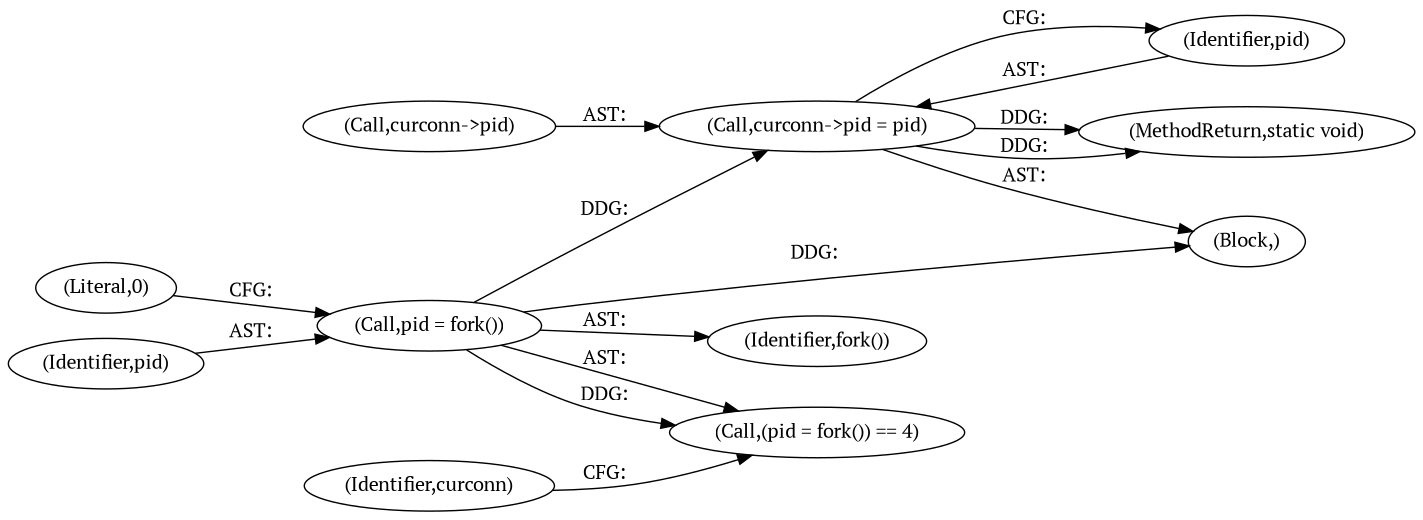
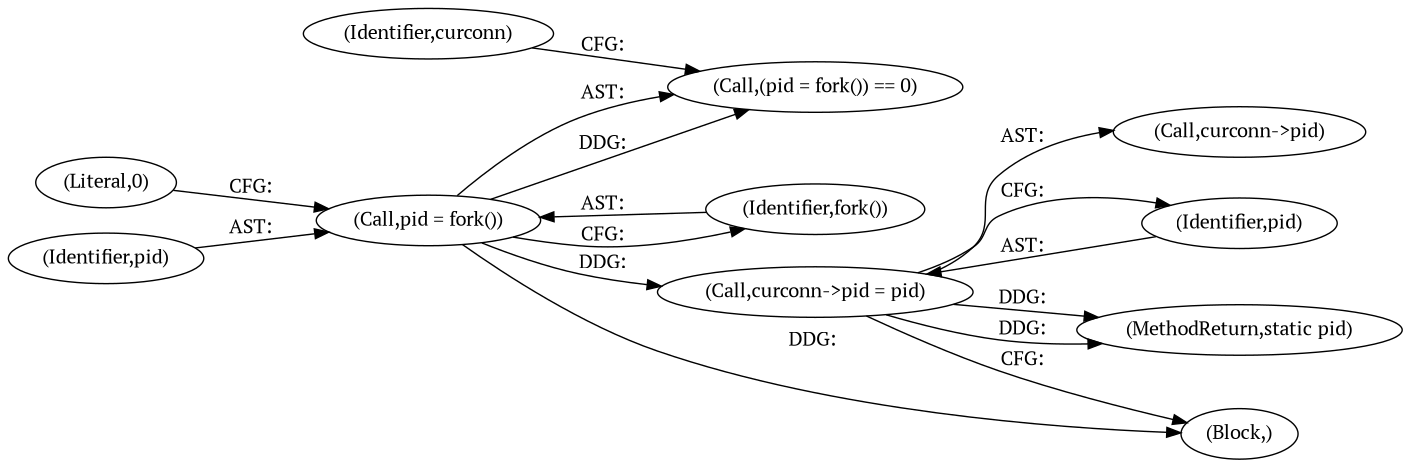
(600, 126) -> (992, 183)
(1247, 132) -> (1240, 330)
(1027, 176) -> (1025, 360)
none -> (630, 215)
(607, 321) -> (605, 235)
(817, 432) -> (815, 87)
